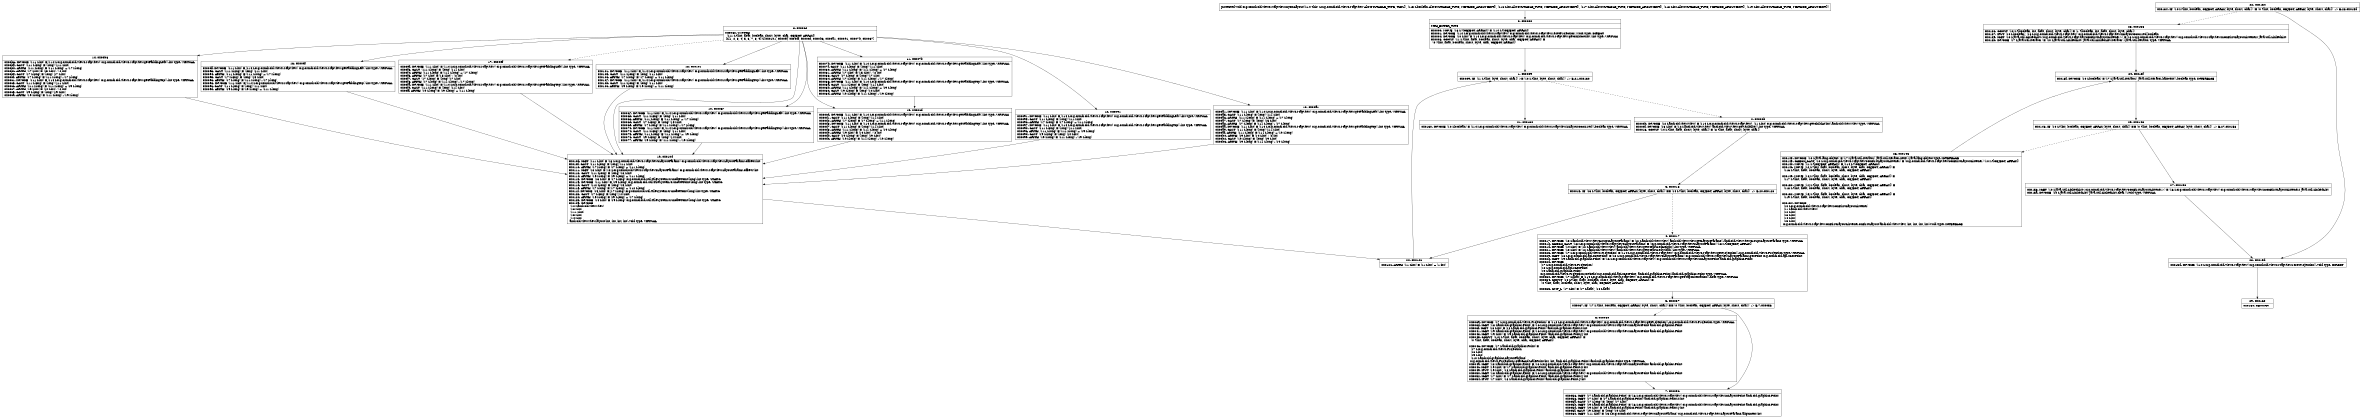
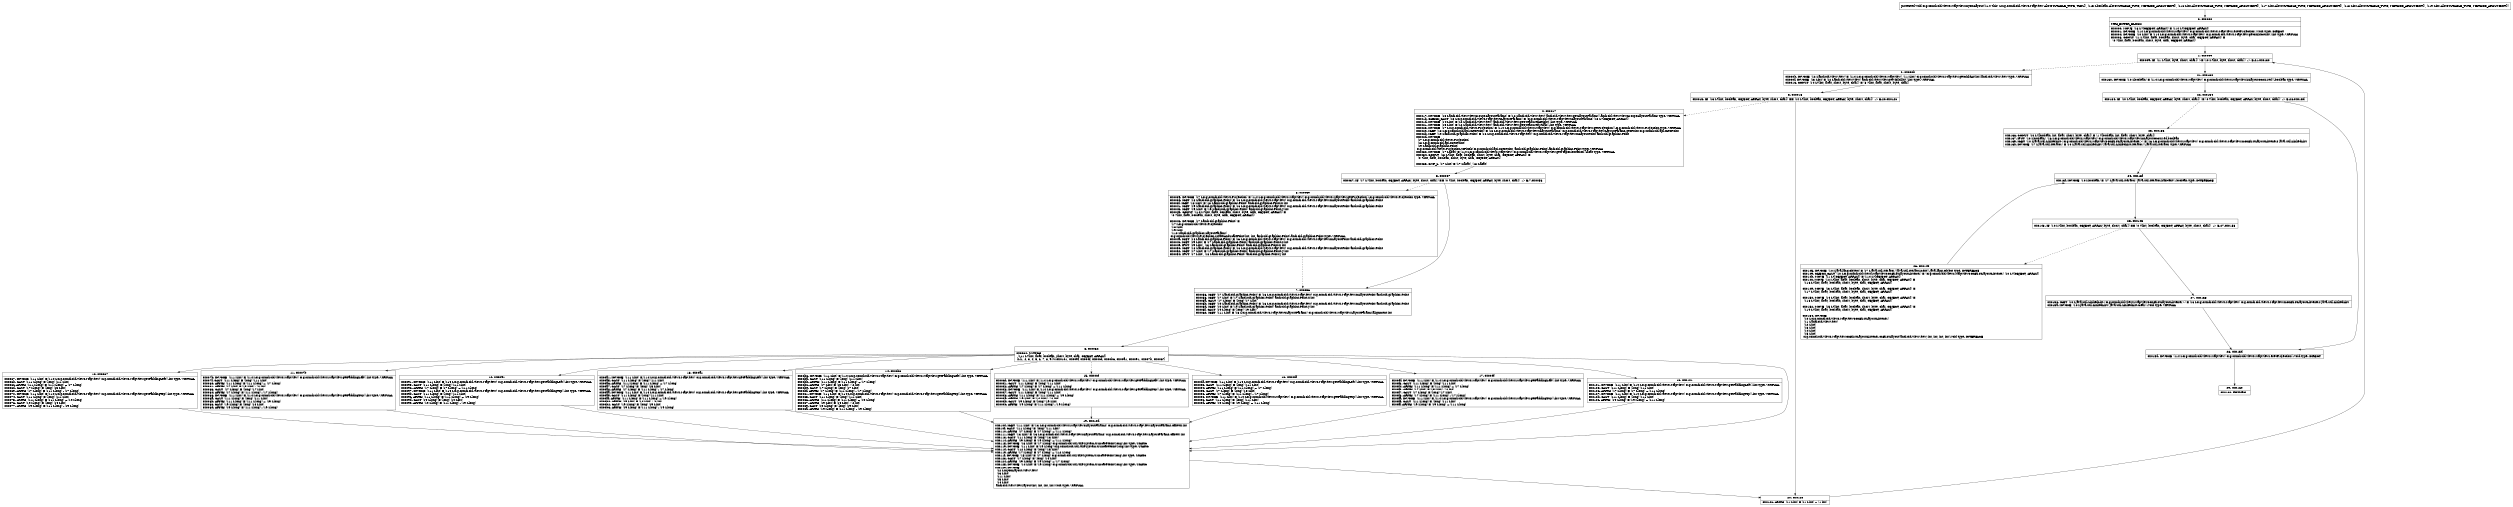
(1445, 26) -> (2126, 24)
(647, 48) -> (1292, 360)
(808, 81) -> (1091, 367)
none -> (2205, 86)
(915, 101) -> (688, 439)
(587, 206) -> (1017, 471)
none -> (1186, 331)
(1649, 385) -> (1303, 271)
